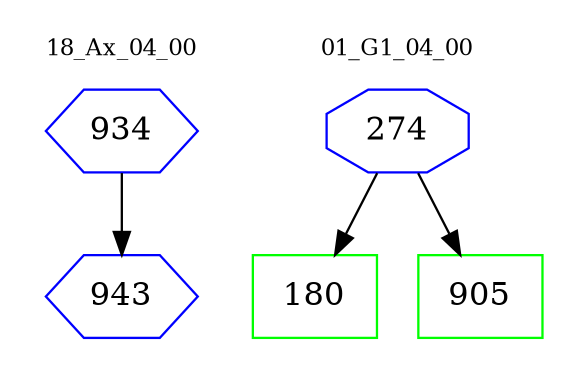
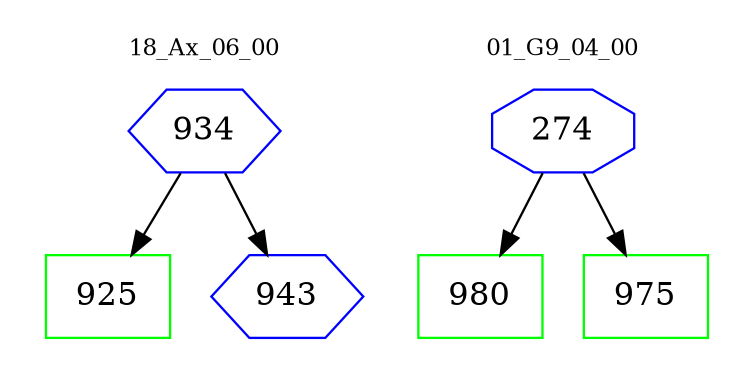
(122, 49) -> (205, 49)
(398, 49) -> (563, 49)
none -> (108, 297)
(315, 297) -> (480, 297)
(480, 297) -> (646, 297)
